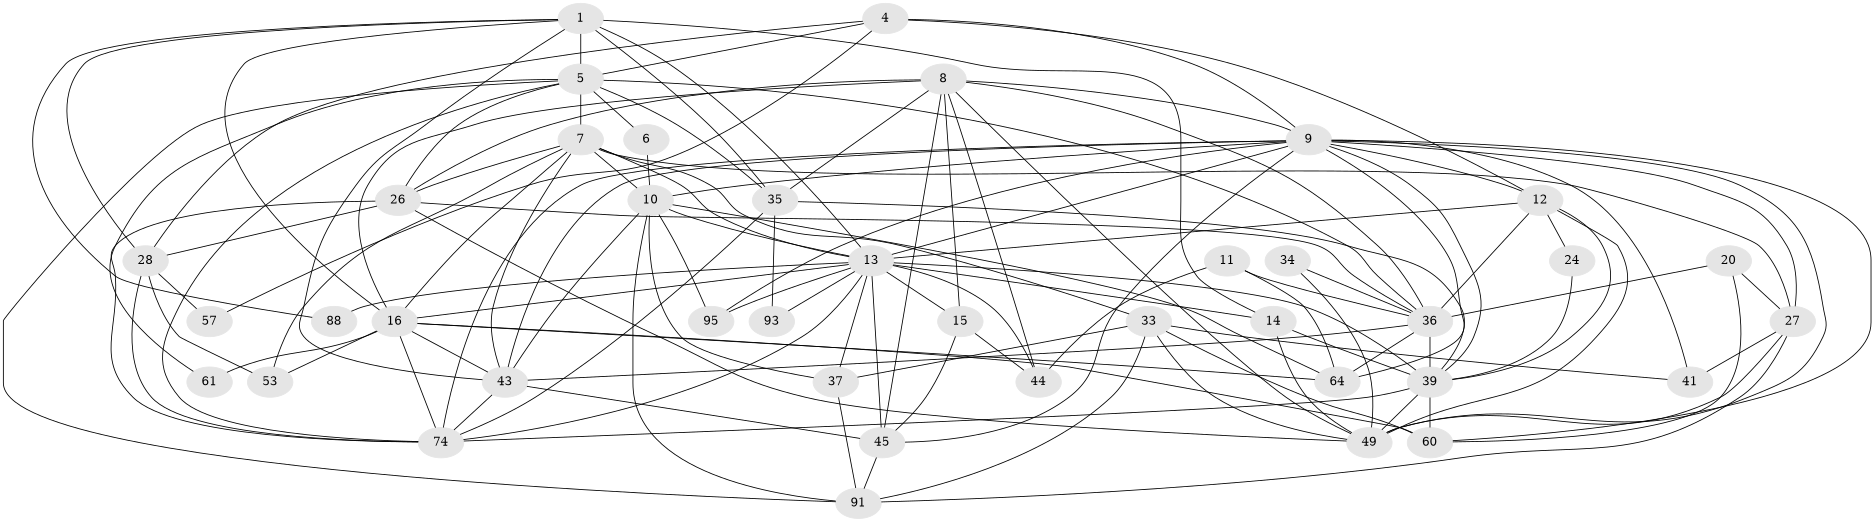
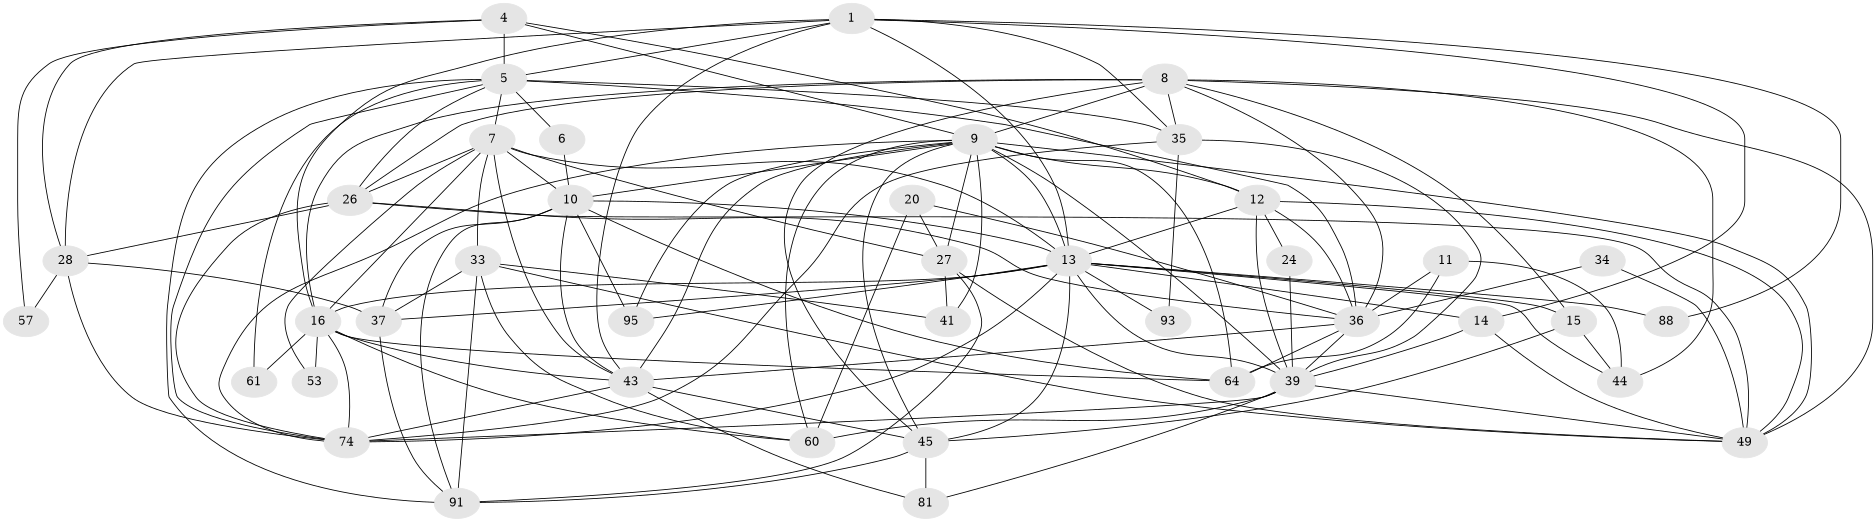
(185, 340) -> (226, 279)
none -> (926, 503)
